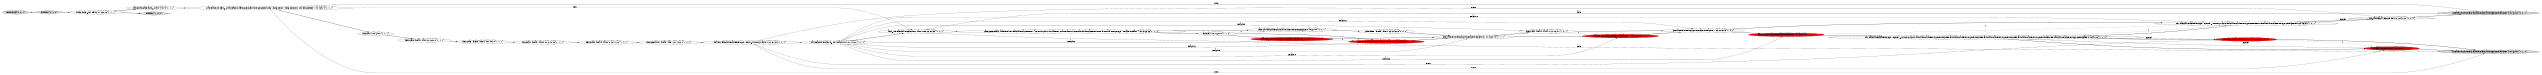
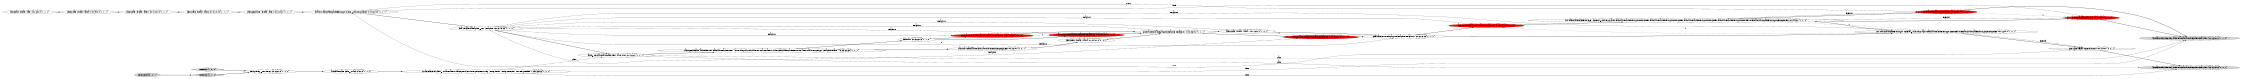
(130, 13) -> (233, 70)
(376, 34) -> none
